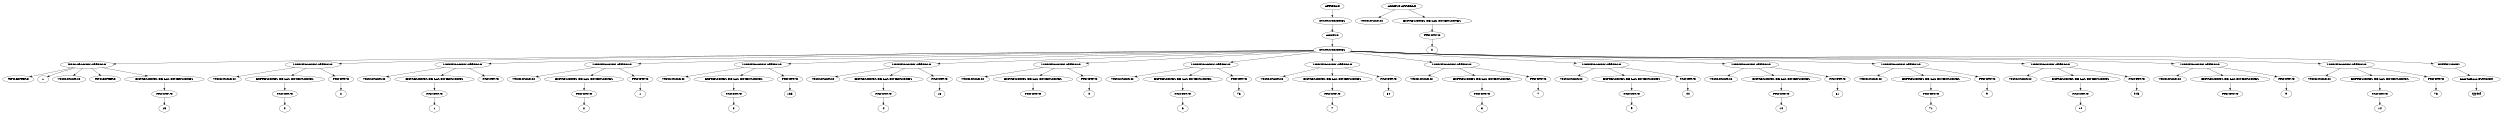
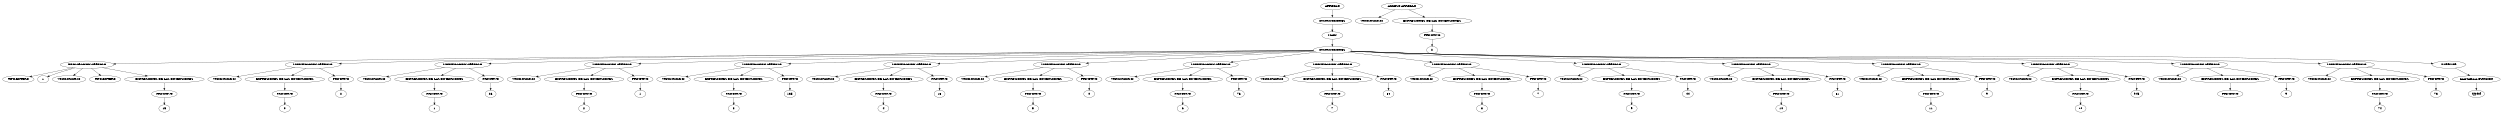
(1332, 35) -> (1332, 35)
(2449, 65) -> (2449, 65)
none -> (491, 94)
none -> (1033, 108)
(1931, 108) -> (1931, 108)
(2380, 108) -> (2380, 108)
